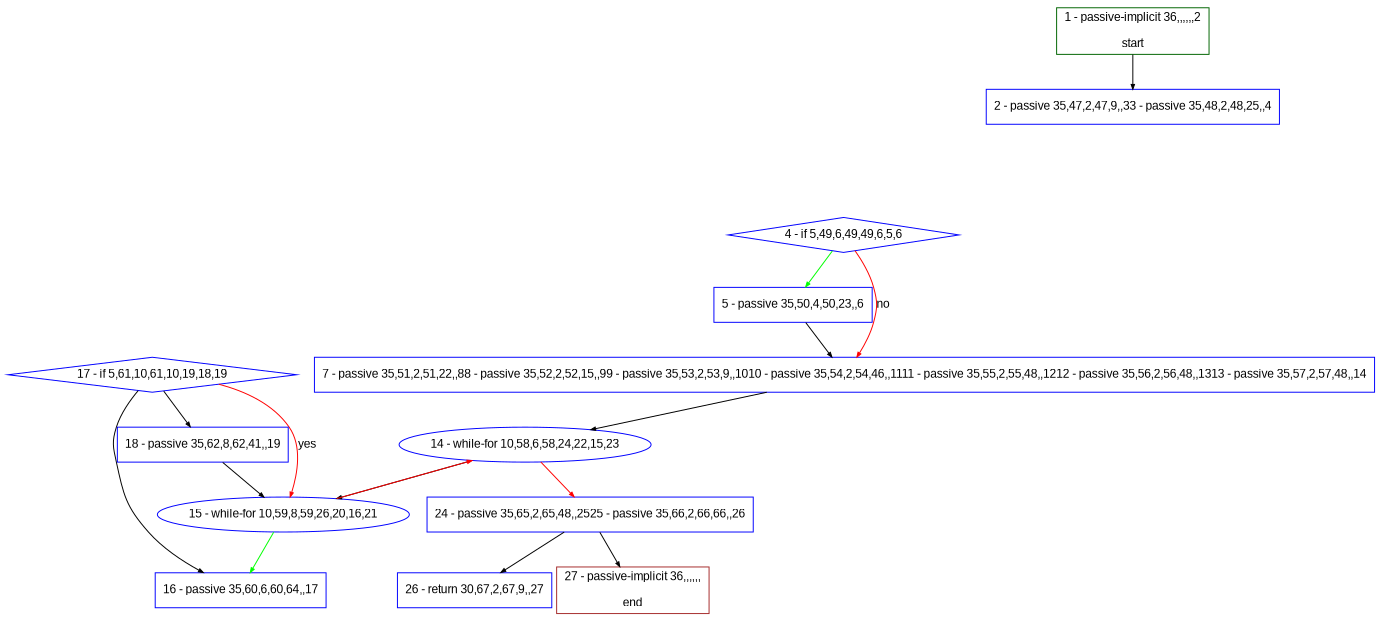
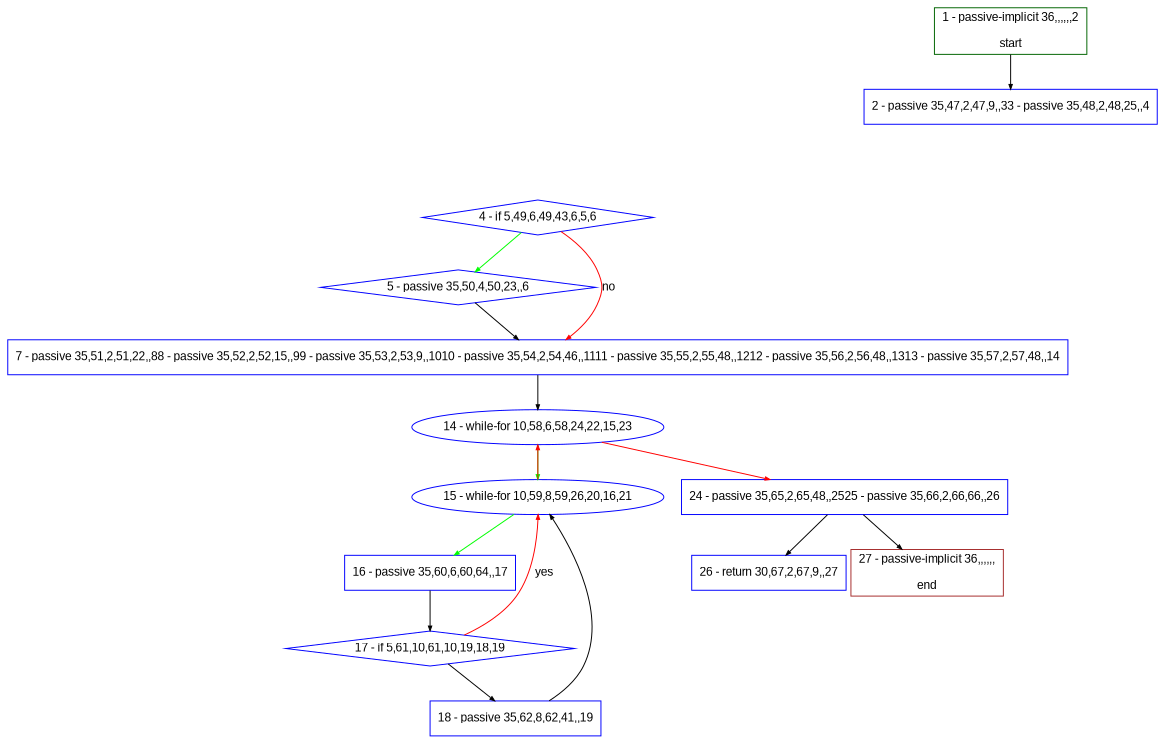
(844, 235) -> (538, 217)
(793, 305) -> (458, 287)
(407, 479) -> (538, 460)
(124, 493) -> (430, 608)
(477, 614) -> (844, 736)
